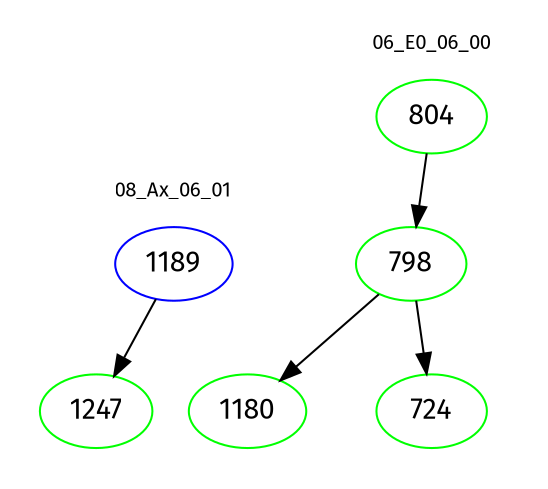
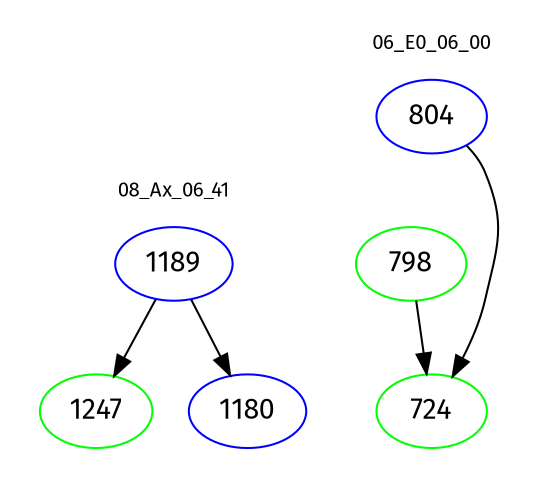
(432, 117) -> (432, 117)
(423, 180) -> (496, 251)
(174, 191) -> (174, 191)
(352, 318) -> (206, 328)
(248, 411) -> (248, 411)
